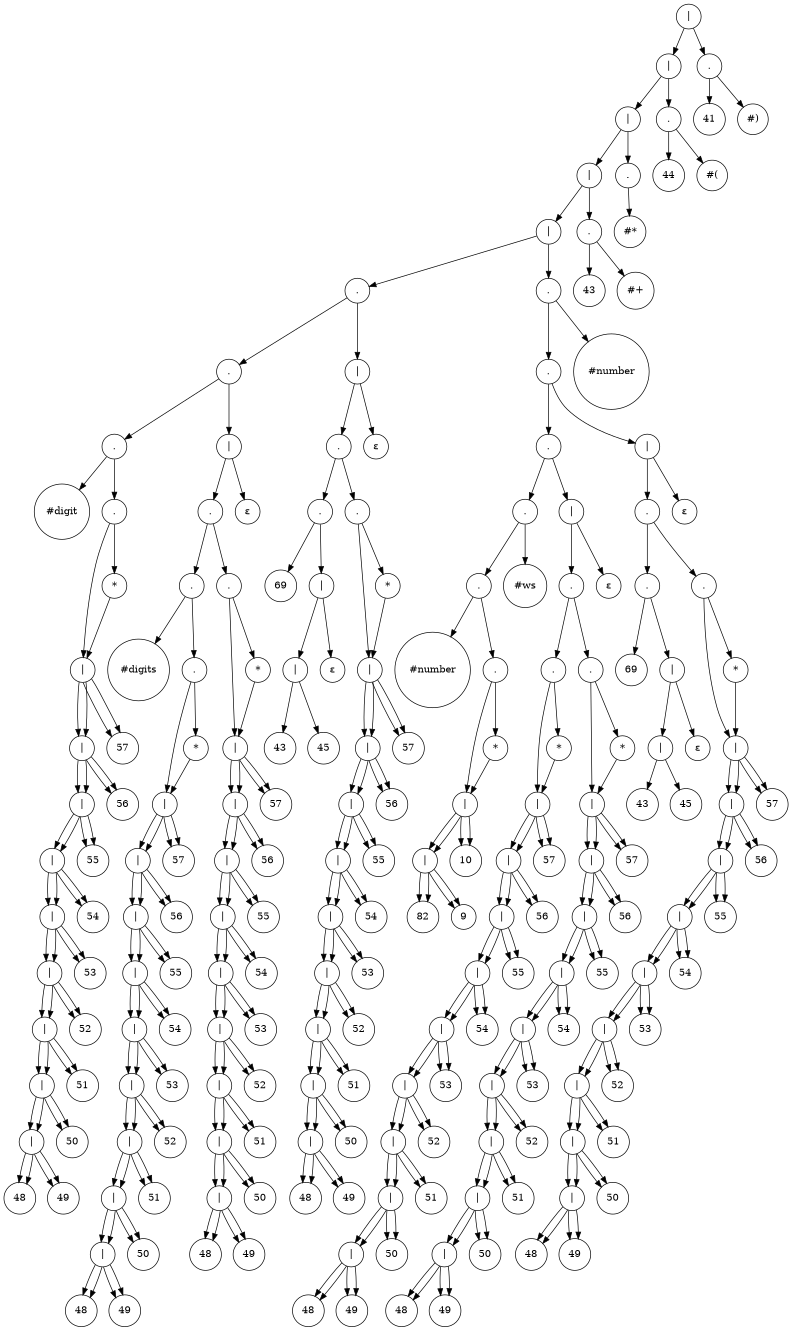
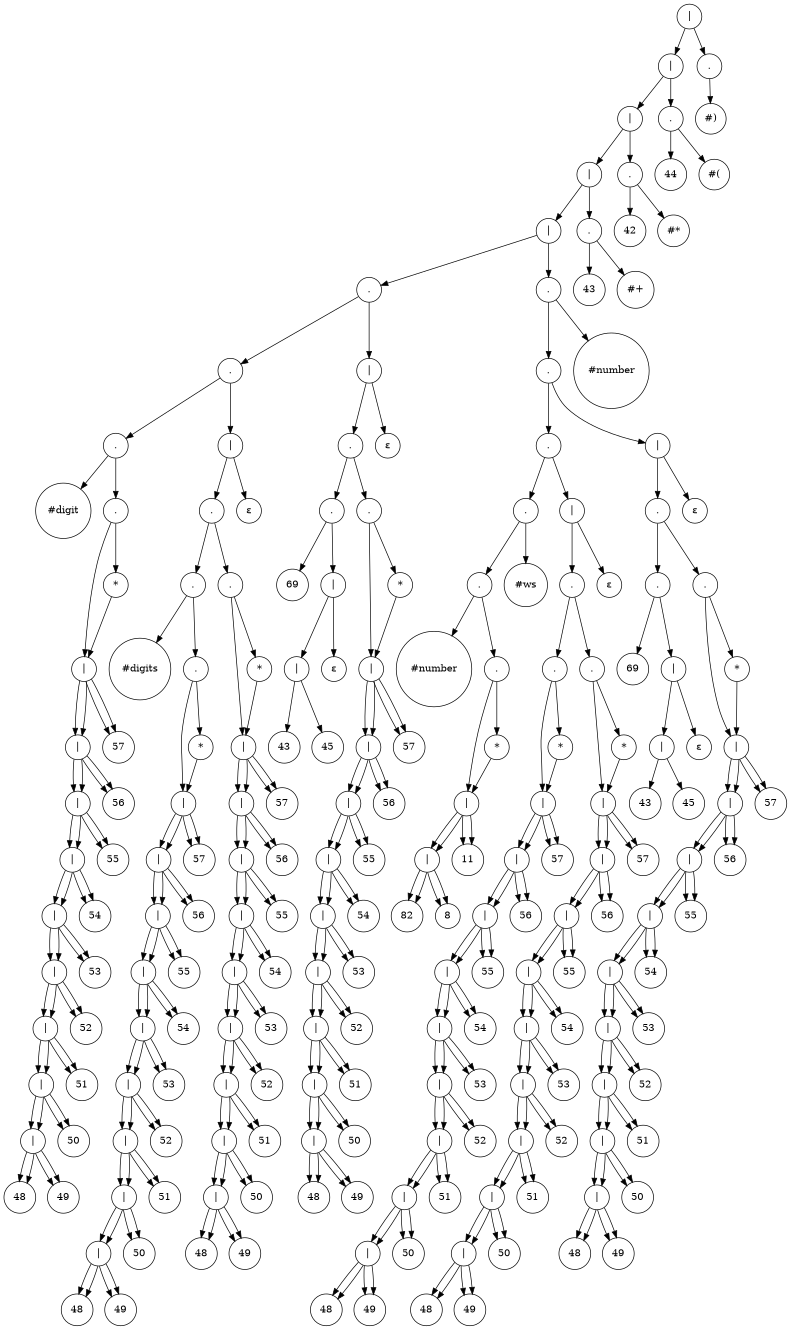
(709, 119) -> none
none -> (630, 231)
(466, 861) -> (468, 860)
(464, 917) -> (448, 916)
